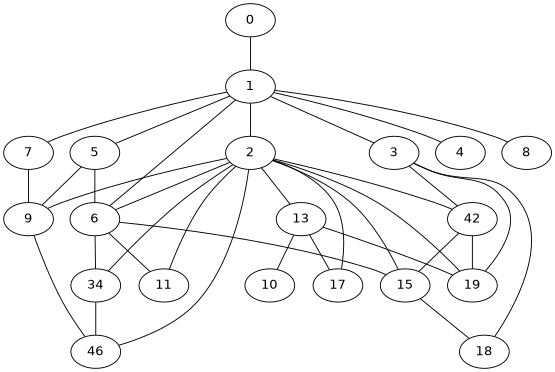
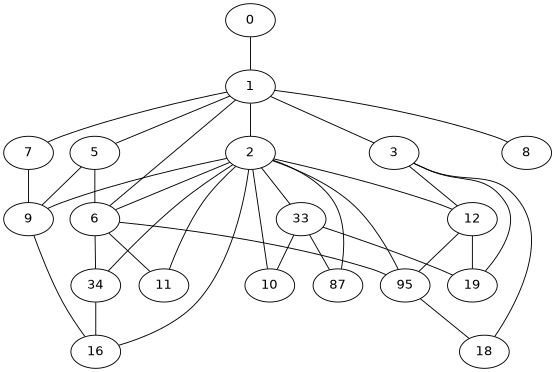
(460, 153) -> none
(375, 201) -> (260, 219)
(301, 219) -> (301, 219)
(472, 219) -> (472, 219)
(338, 285) -> (338, 285)
(405, 285) -> (405, 285)
(96, 352) -> (96, 352)
